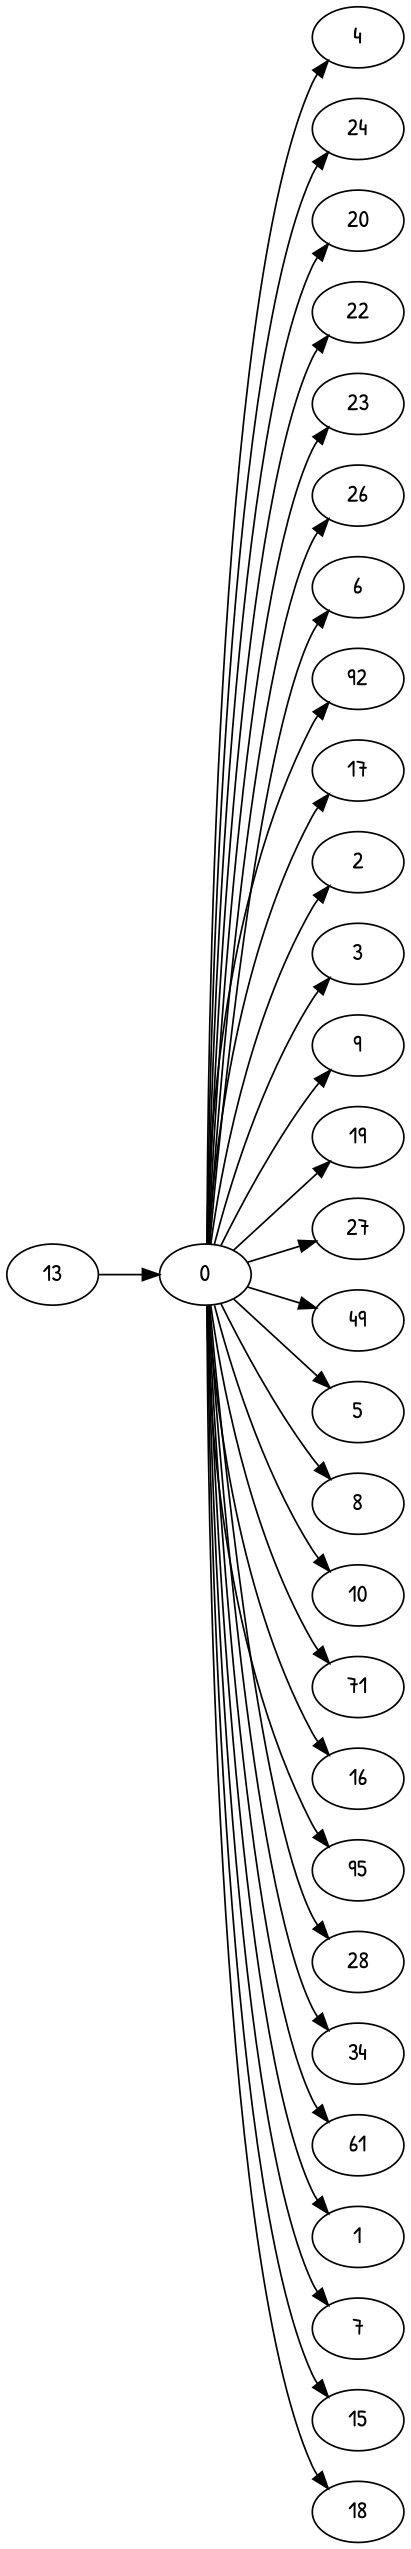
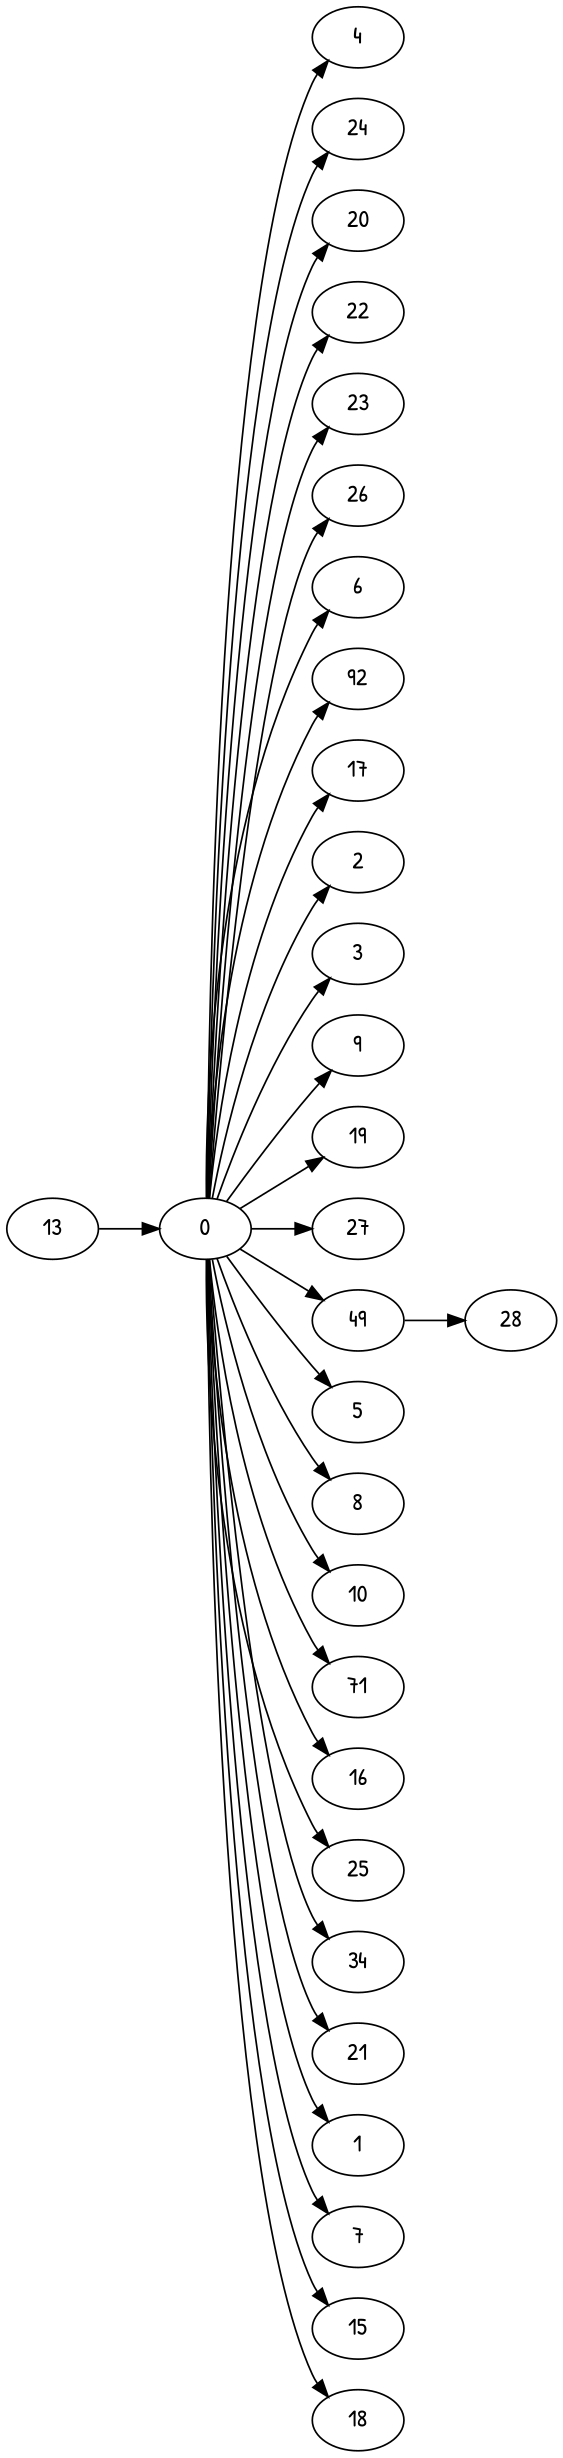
(266, 1744) -> (426, 1320)
(358, 1870) -> (358, 1870)
(358, 2145) -> (358, 2054)
